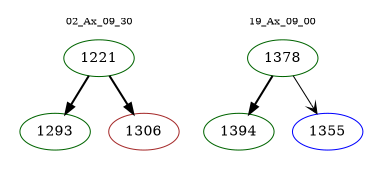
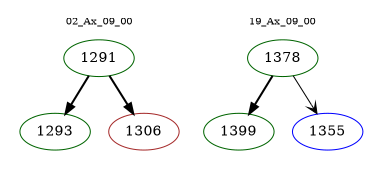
(100, 22) -> (100, 22)
(99, 58) -> (99, 58)
(239, 132) -> (239, 132)
